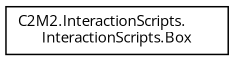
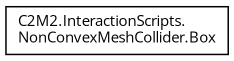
(117, 31) -> (117, 31)
